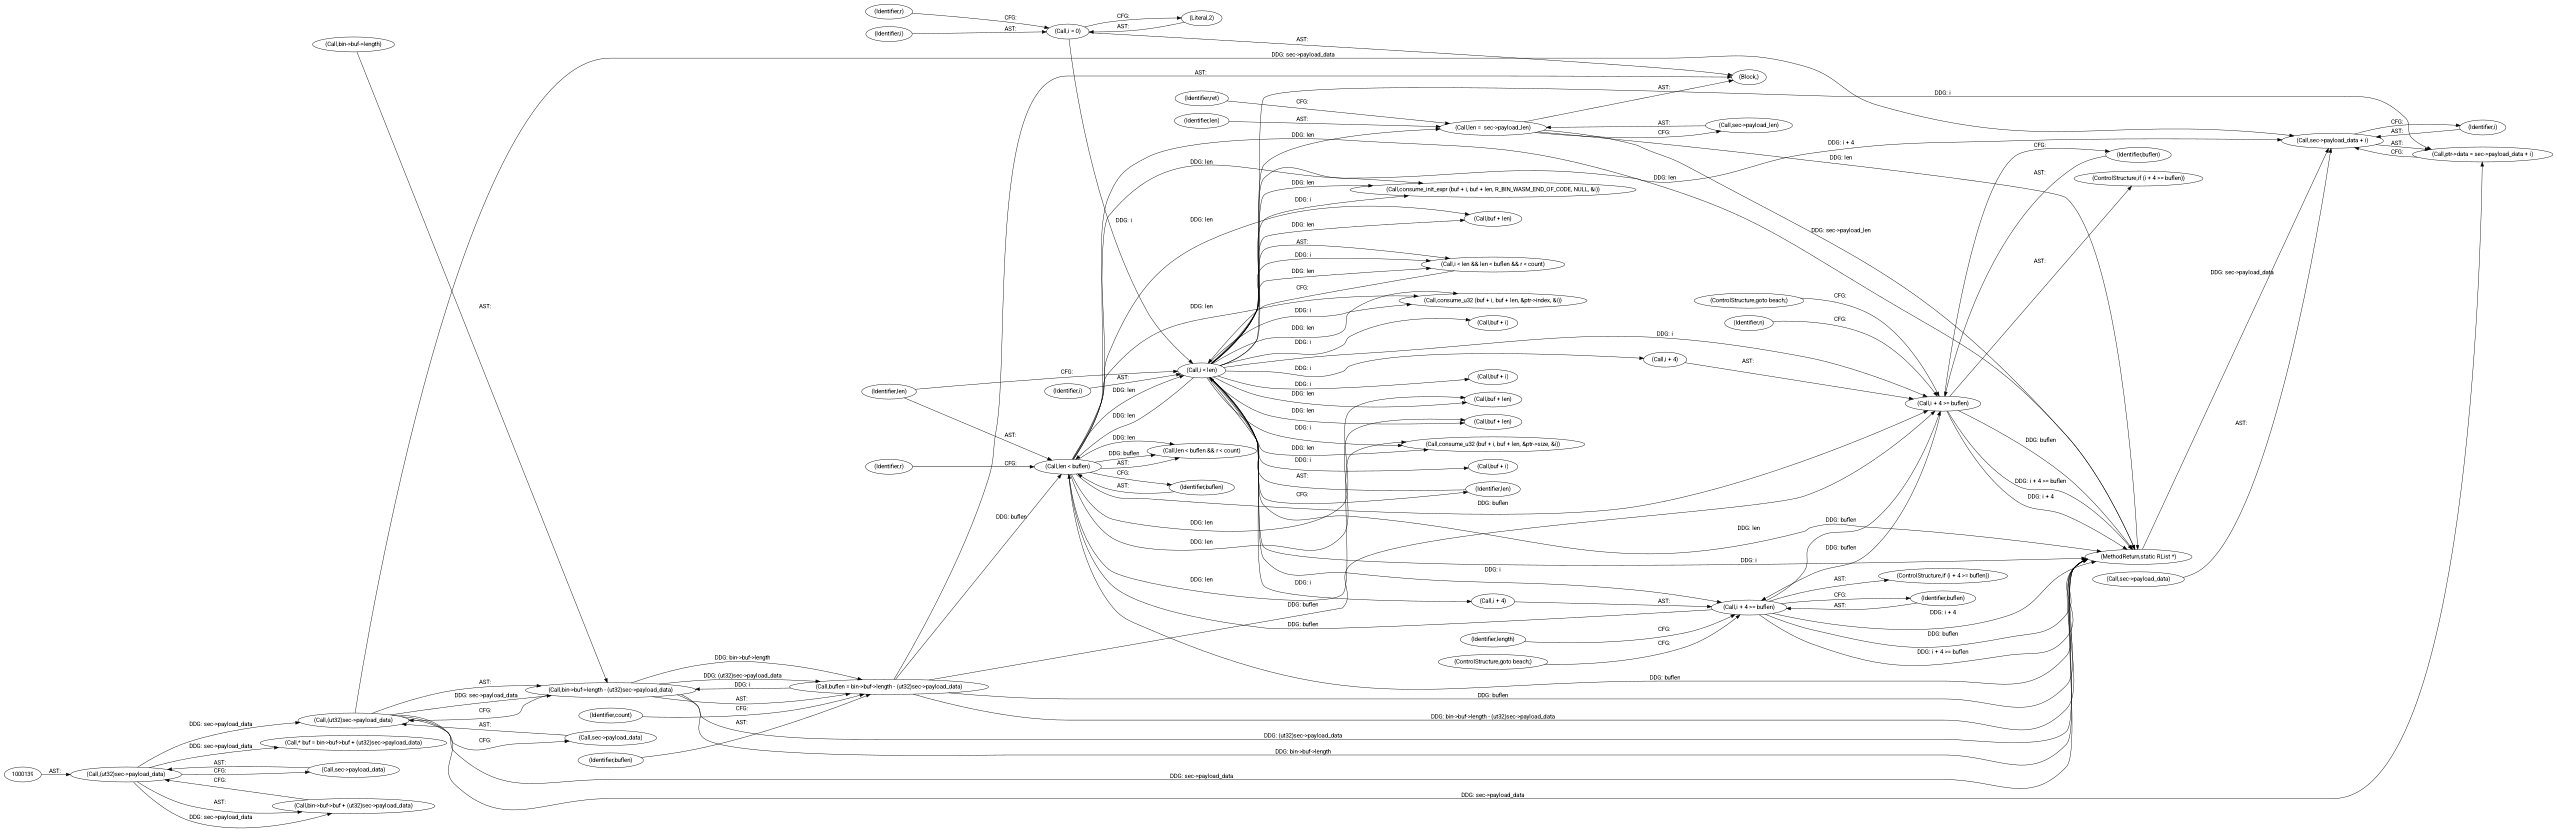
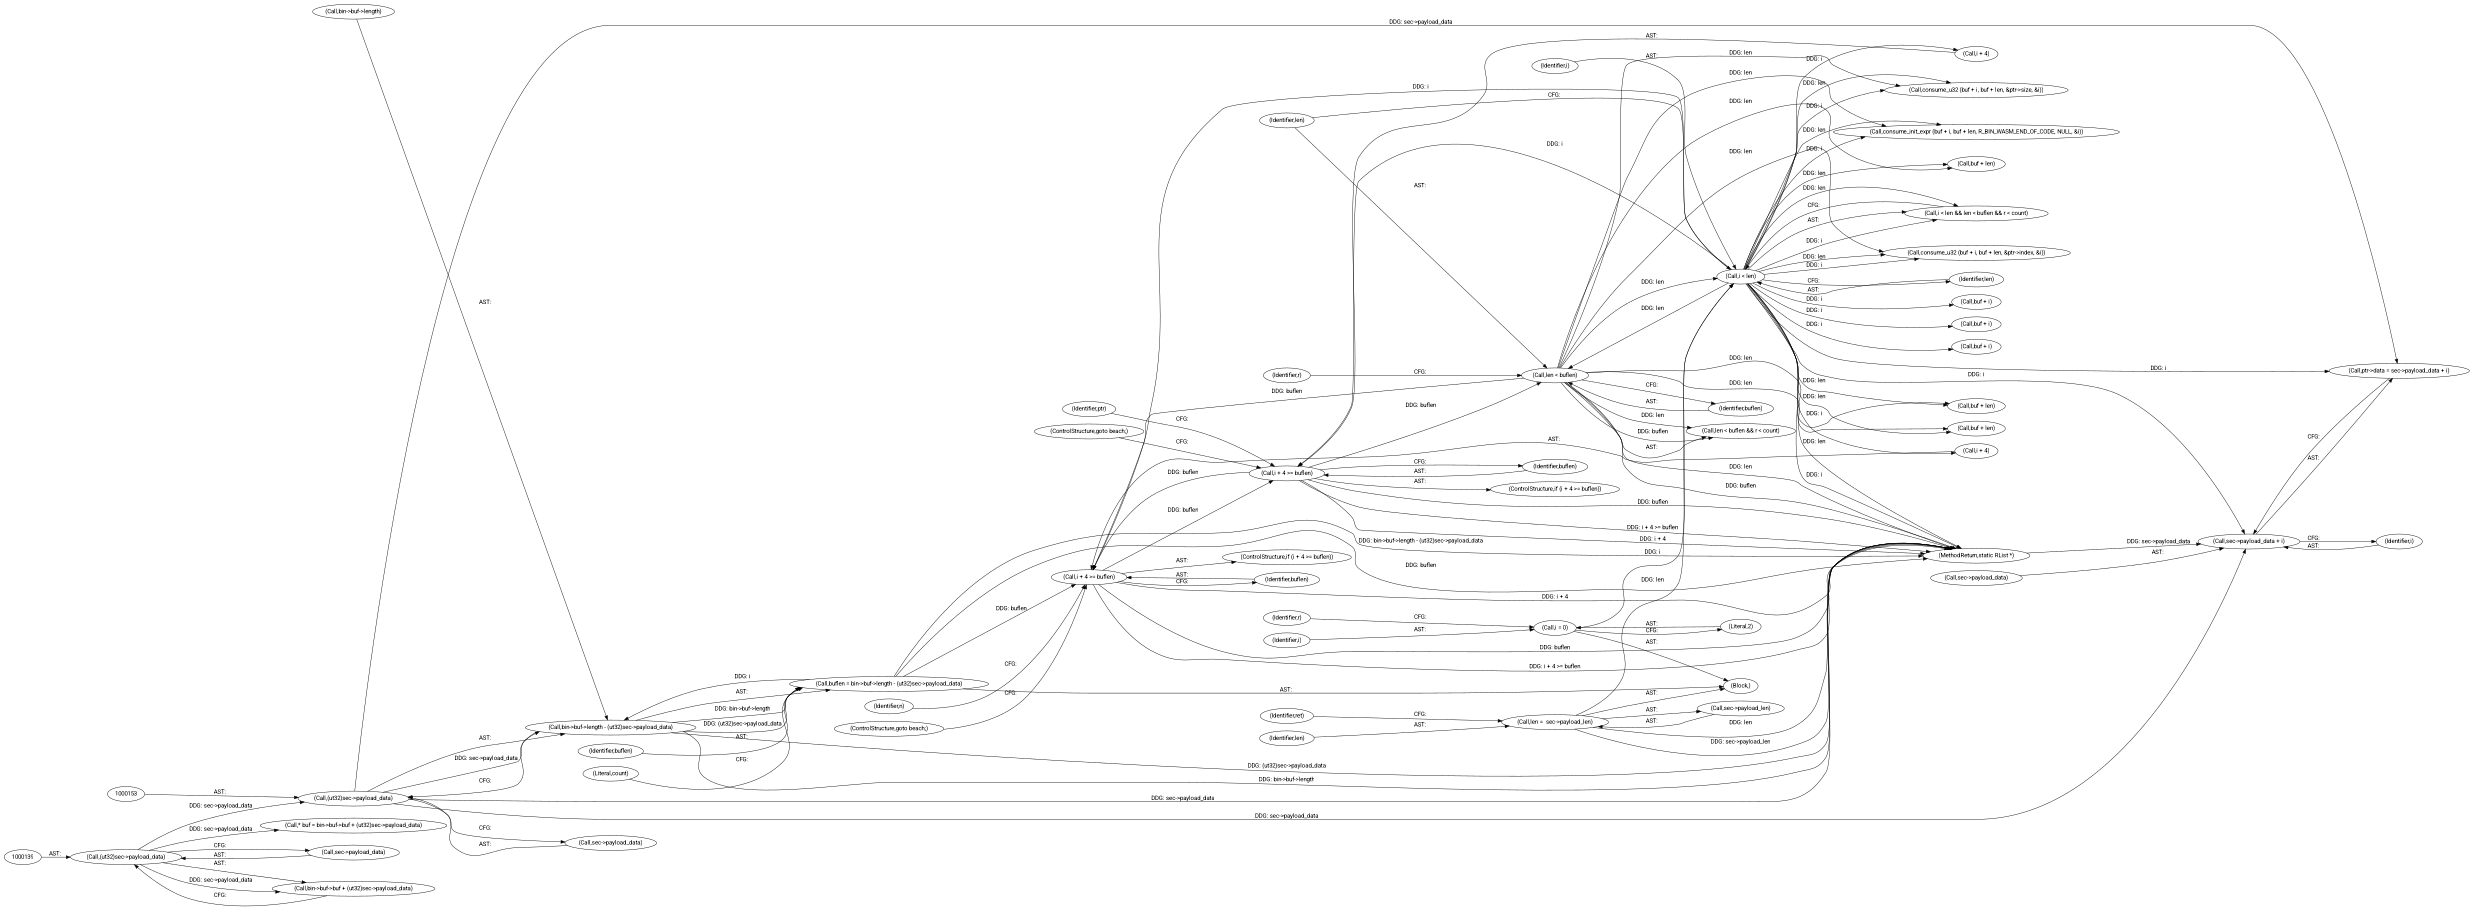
(1665, 133) -> (1653, 710)
(1841, 143) -> (1976, 375)
(1264, 165) -> (1683, 559)
(977, 578) -> none
(1493, 640) -> (1089, 409)
(611, 716) -> (611, 774)
none -> (126, 794)
